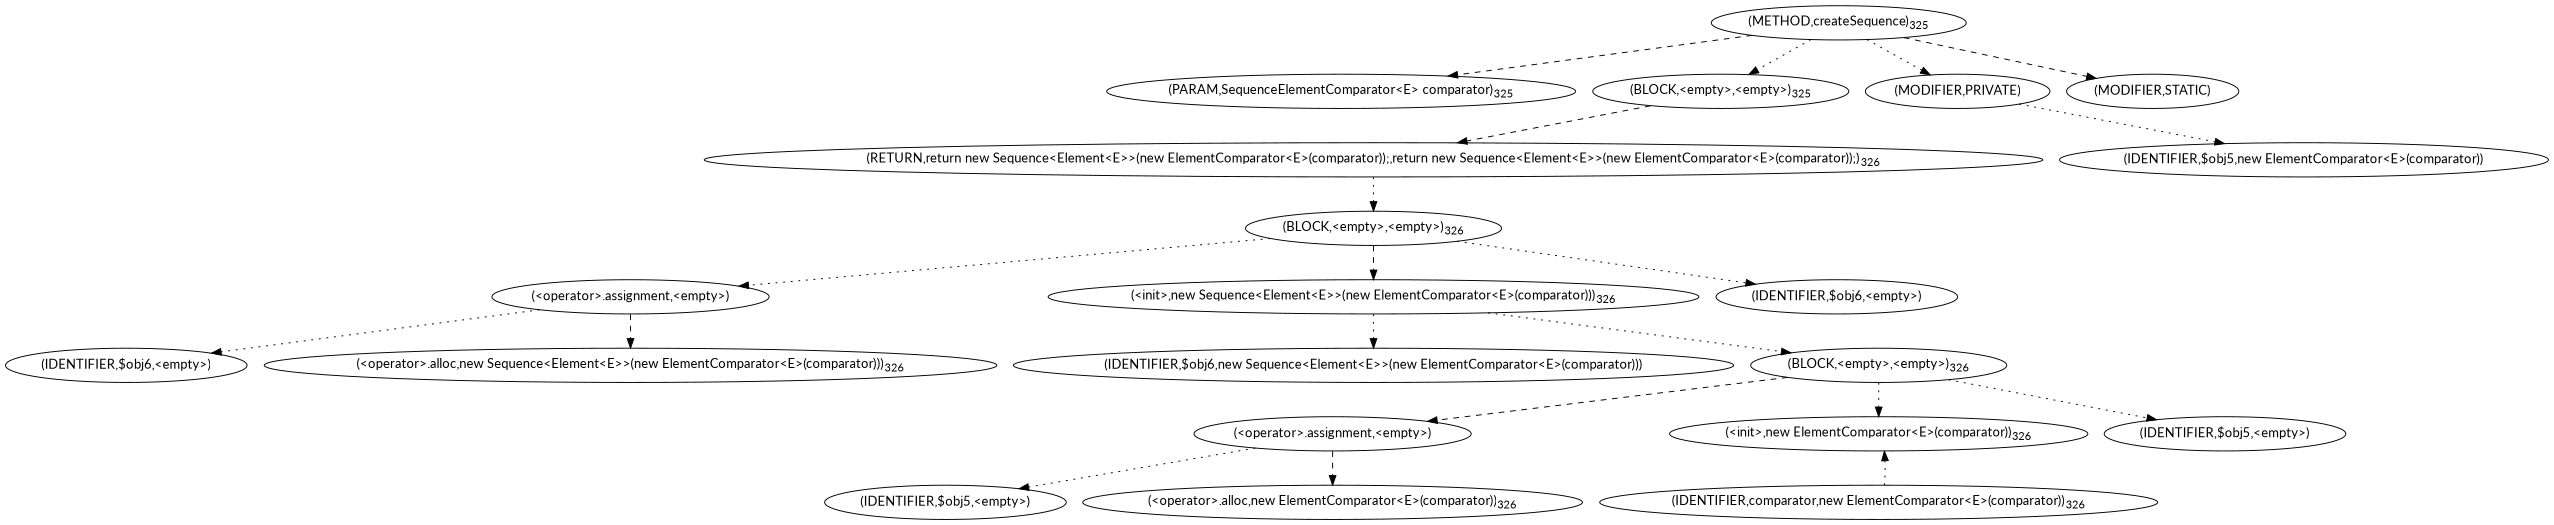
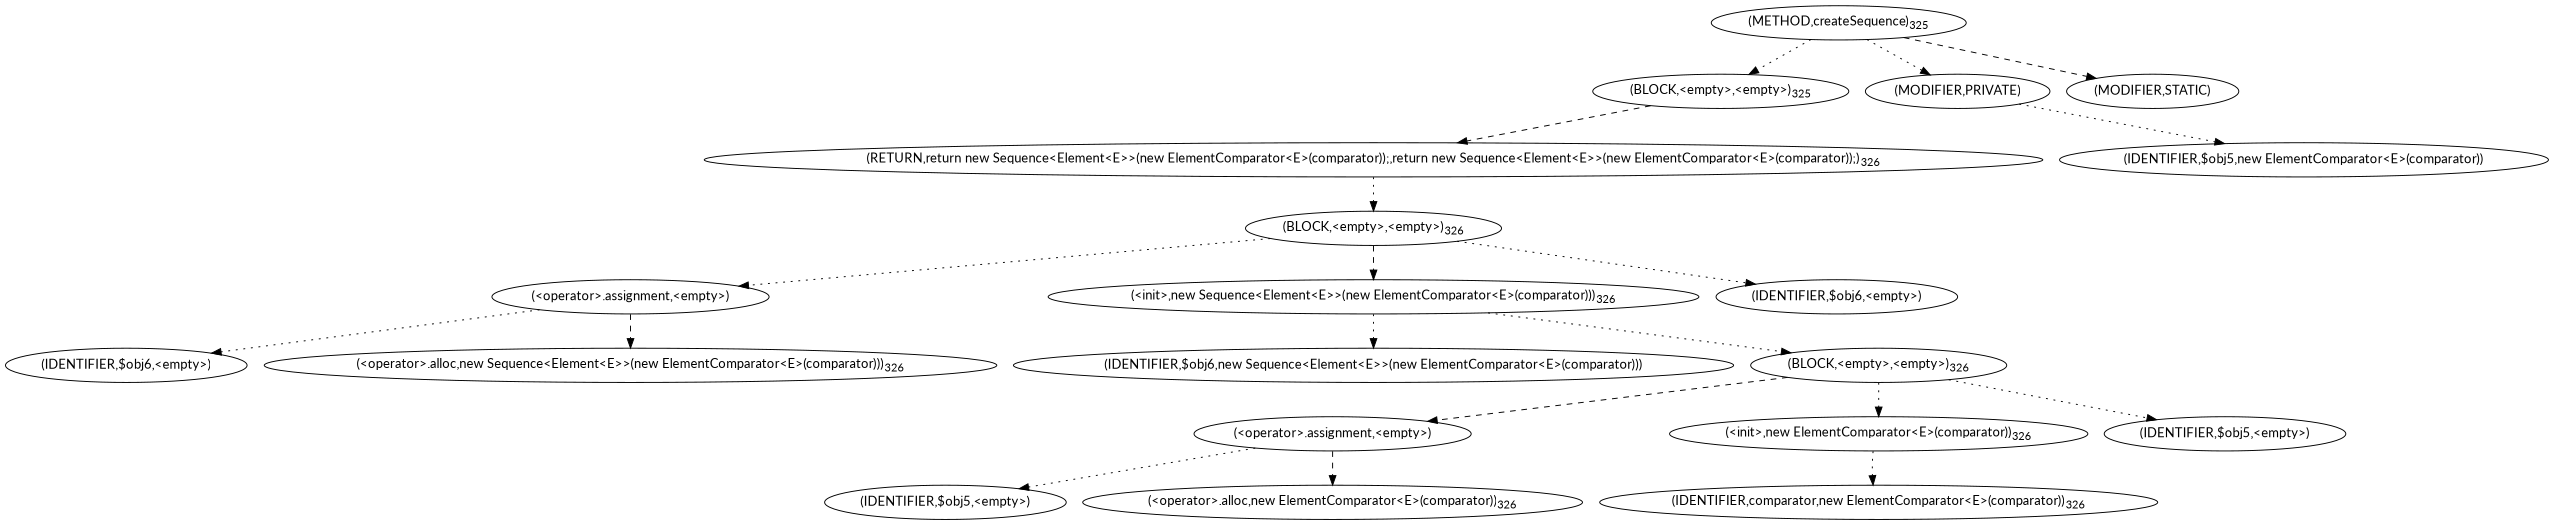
(1341, 91) -> none
(1885, 473) -> (1872, 463)
